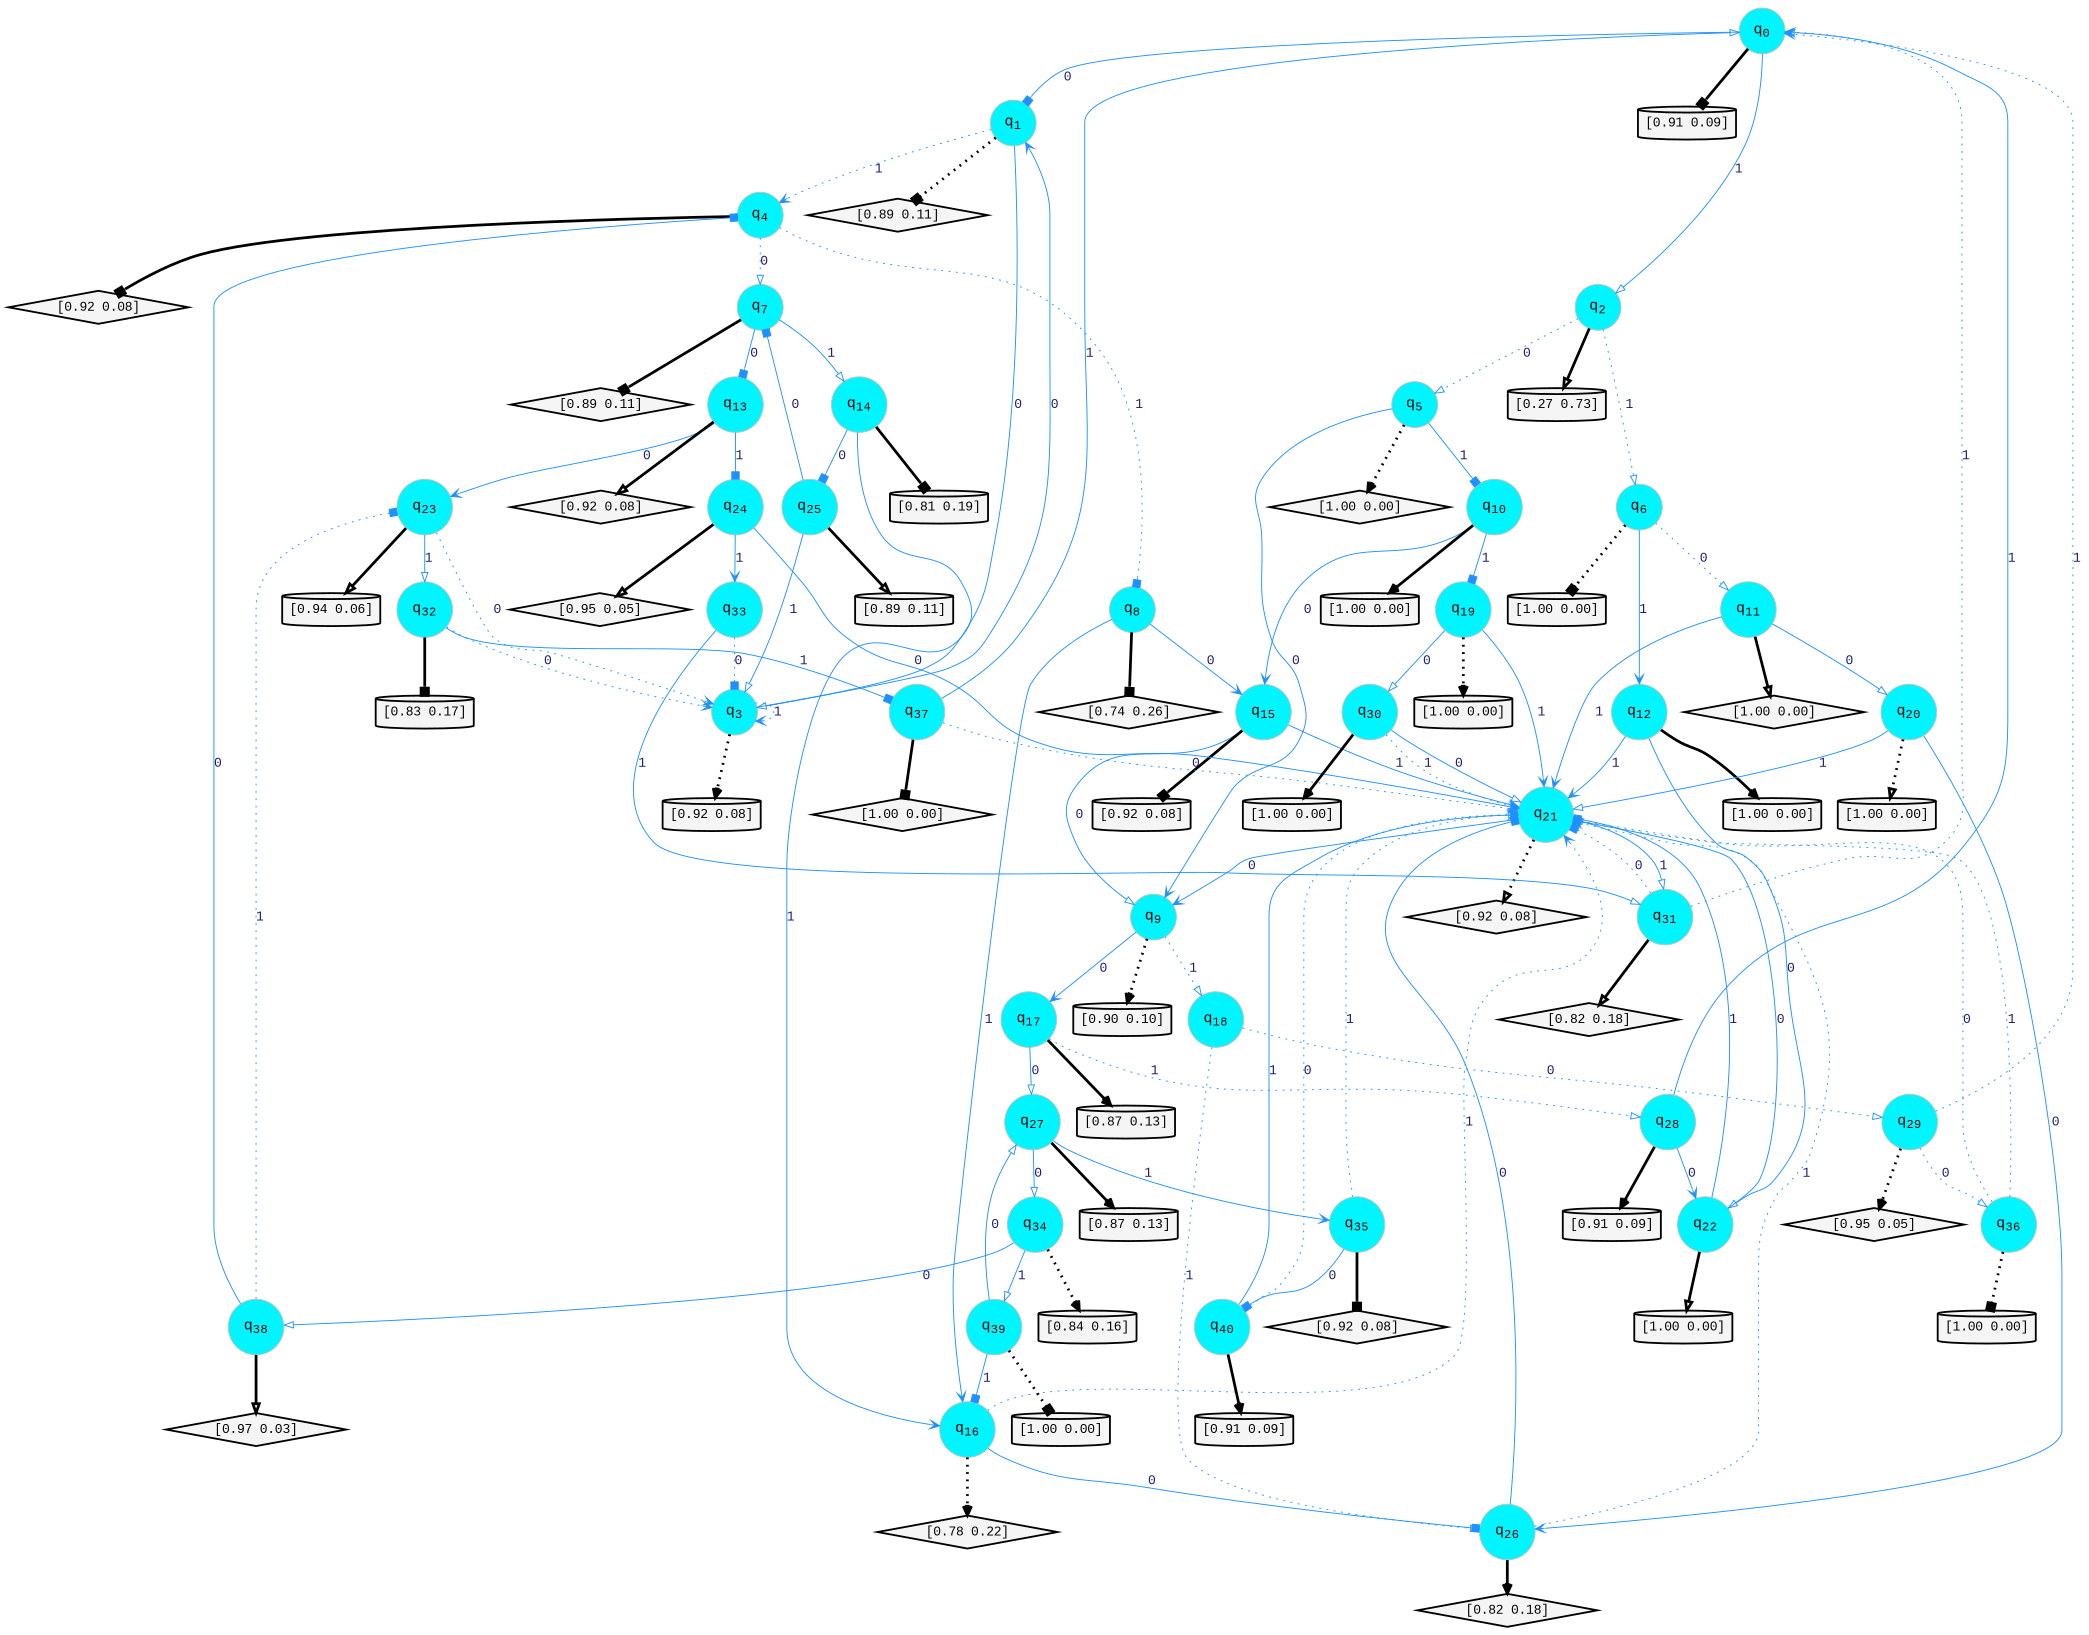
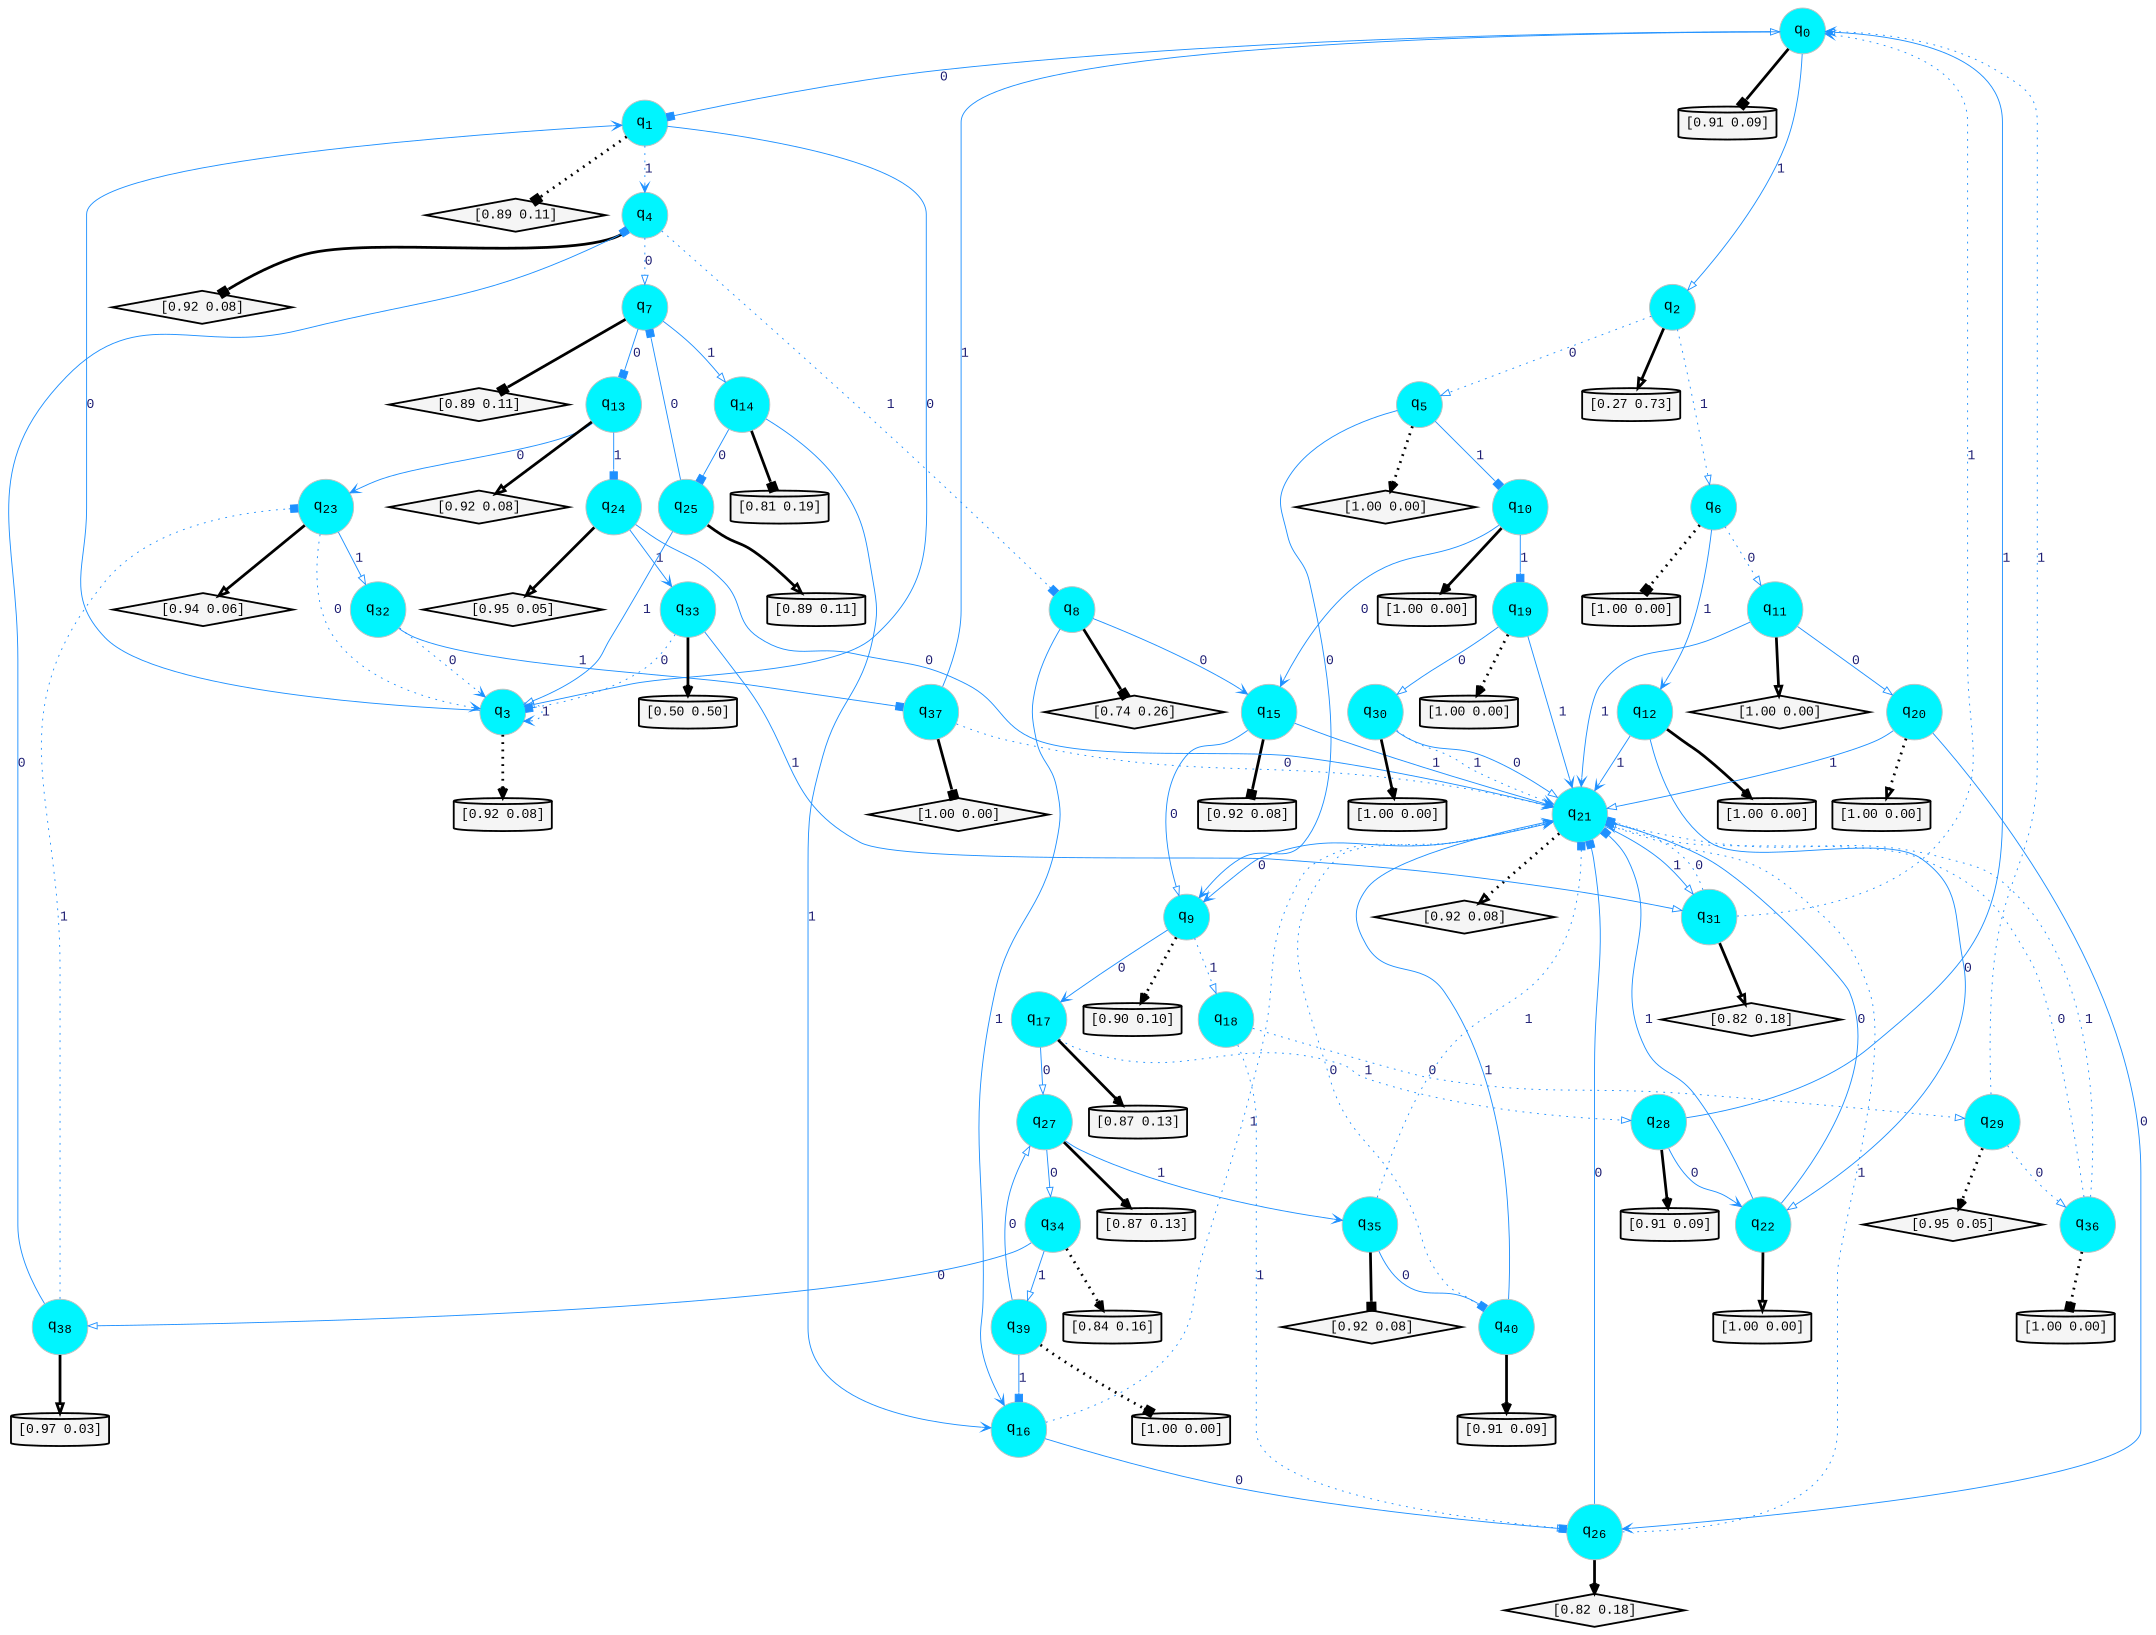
(331, 610) -> (203, 610)
(425, 712) -> none
none -> (688, 712)
(256, 1430) -> (60, 1430)
(967, 1532) -> none
